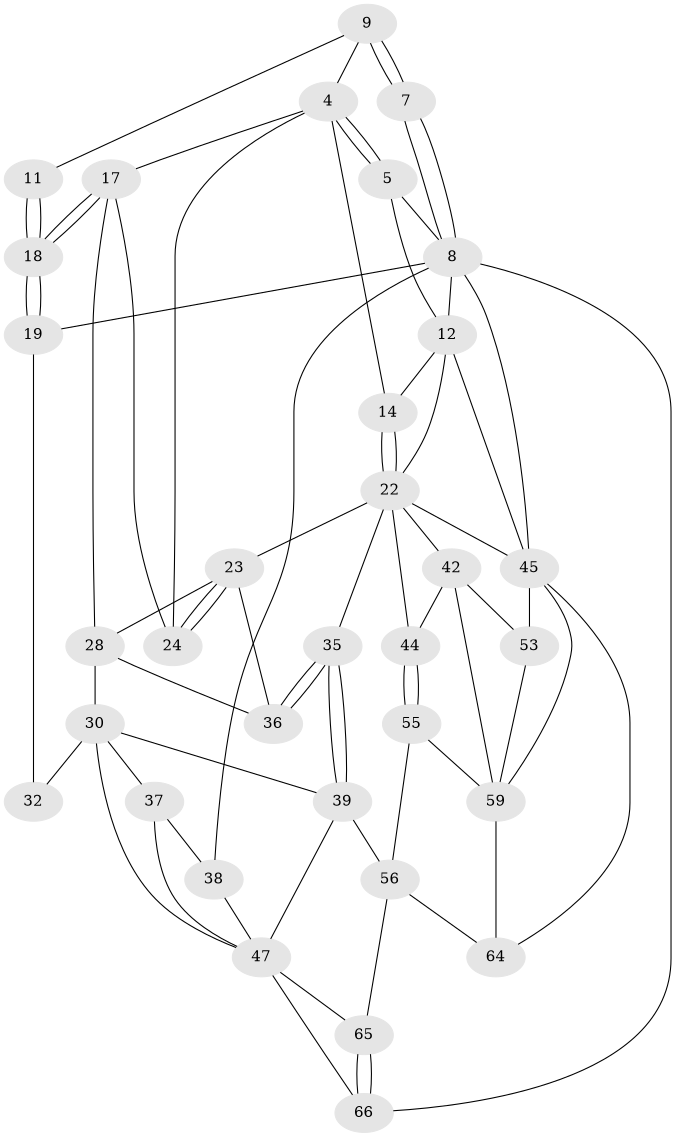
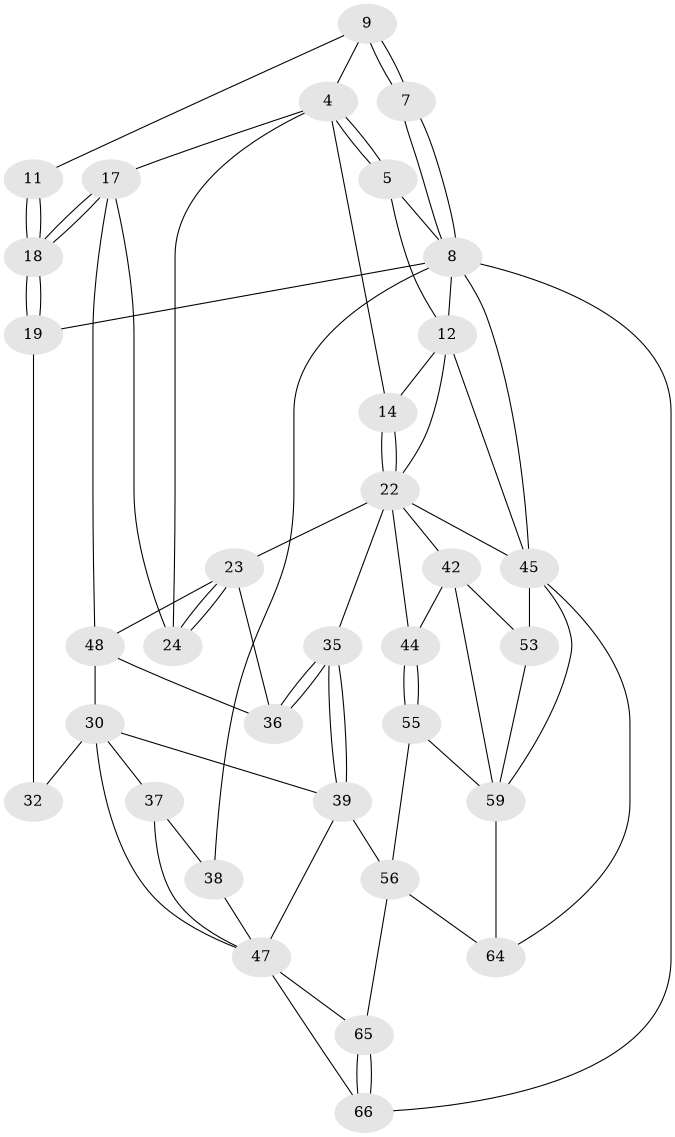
(95, 646) -> (95, 646)
